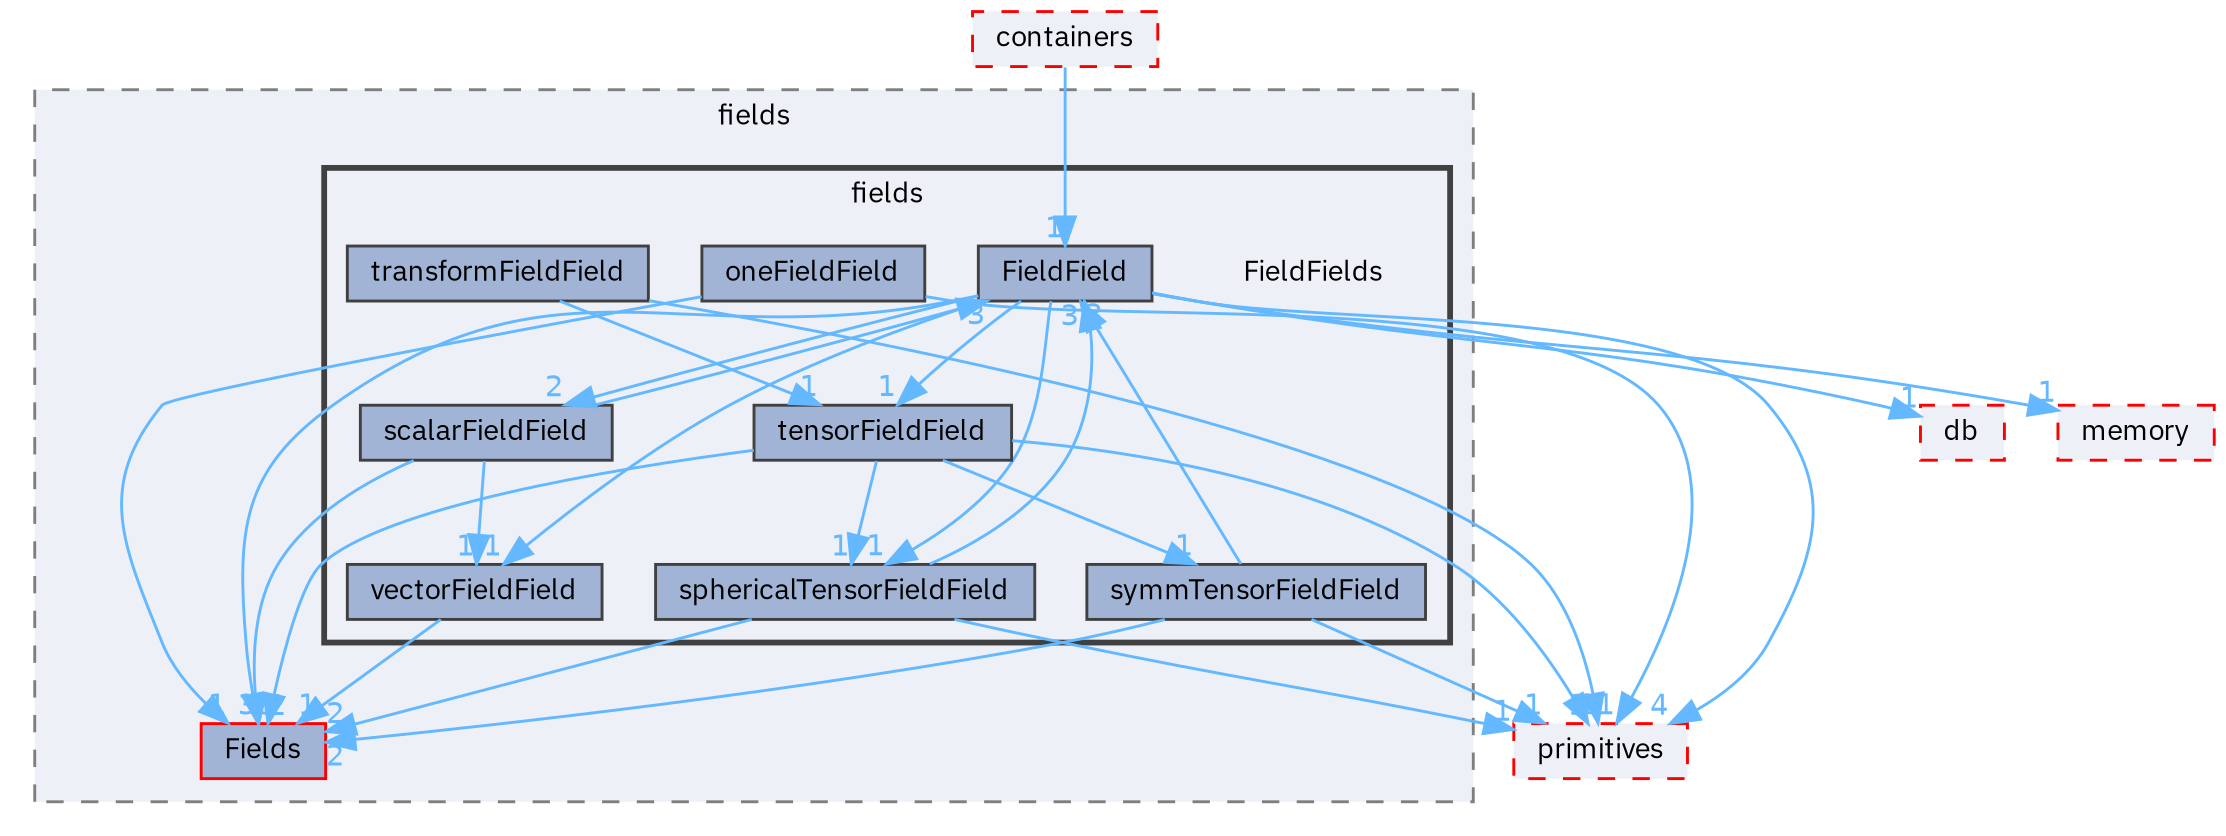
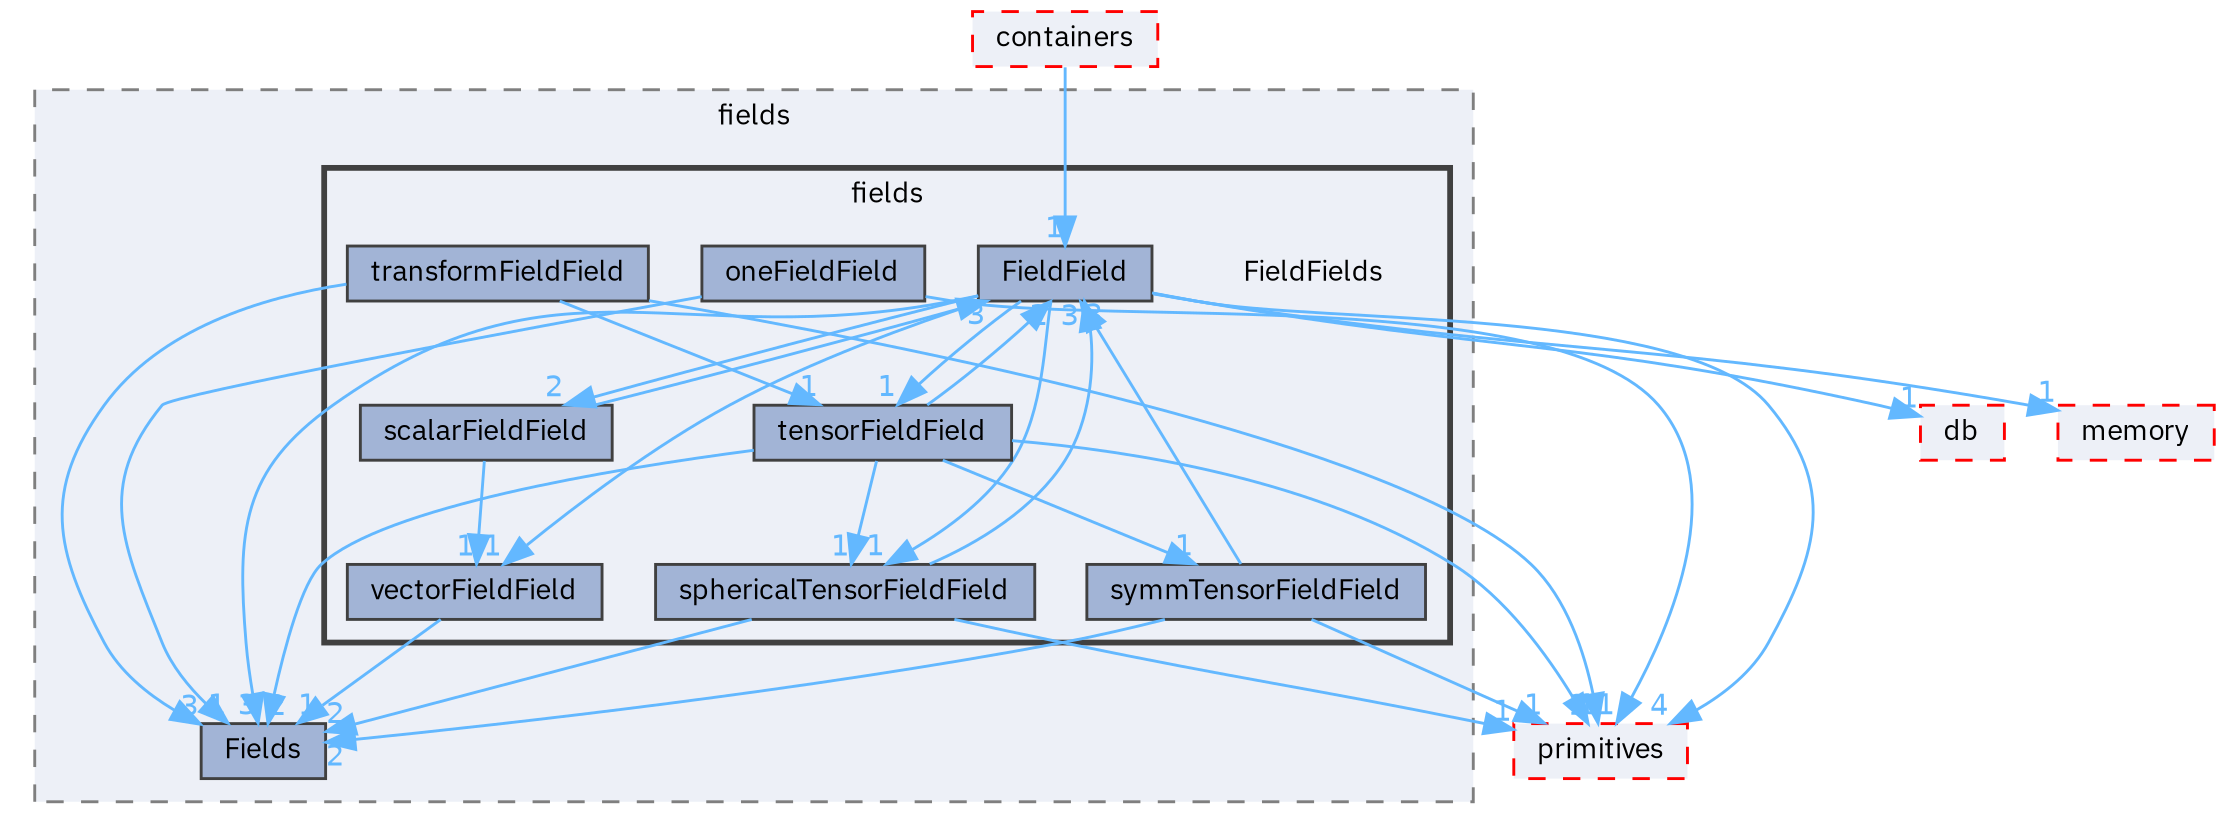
none -> (997, 350)
(289, 548) -> (84, 437)
(263, 751) -> (263, 751)
